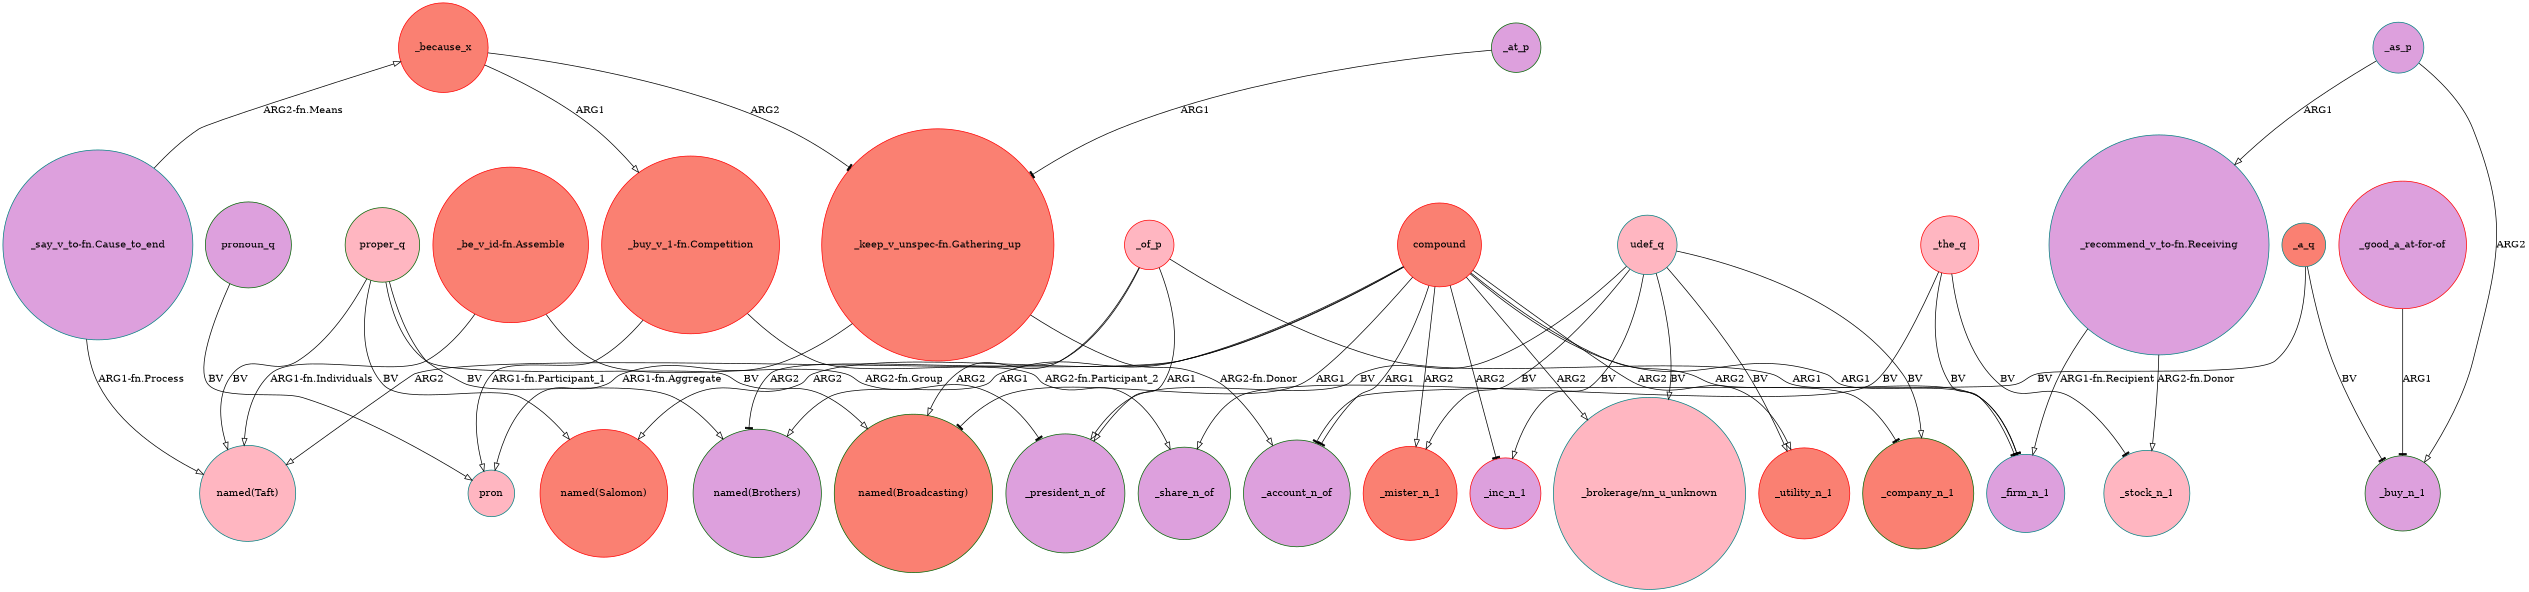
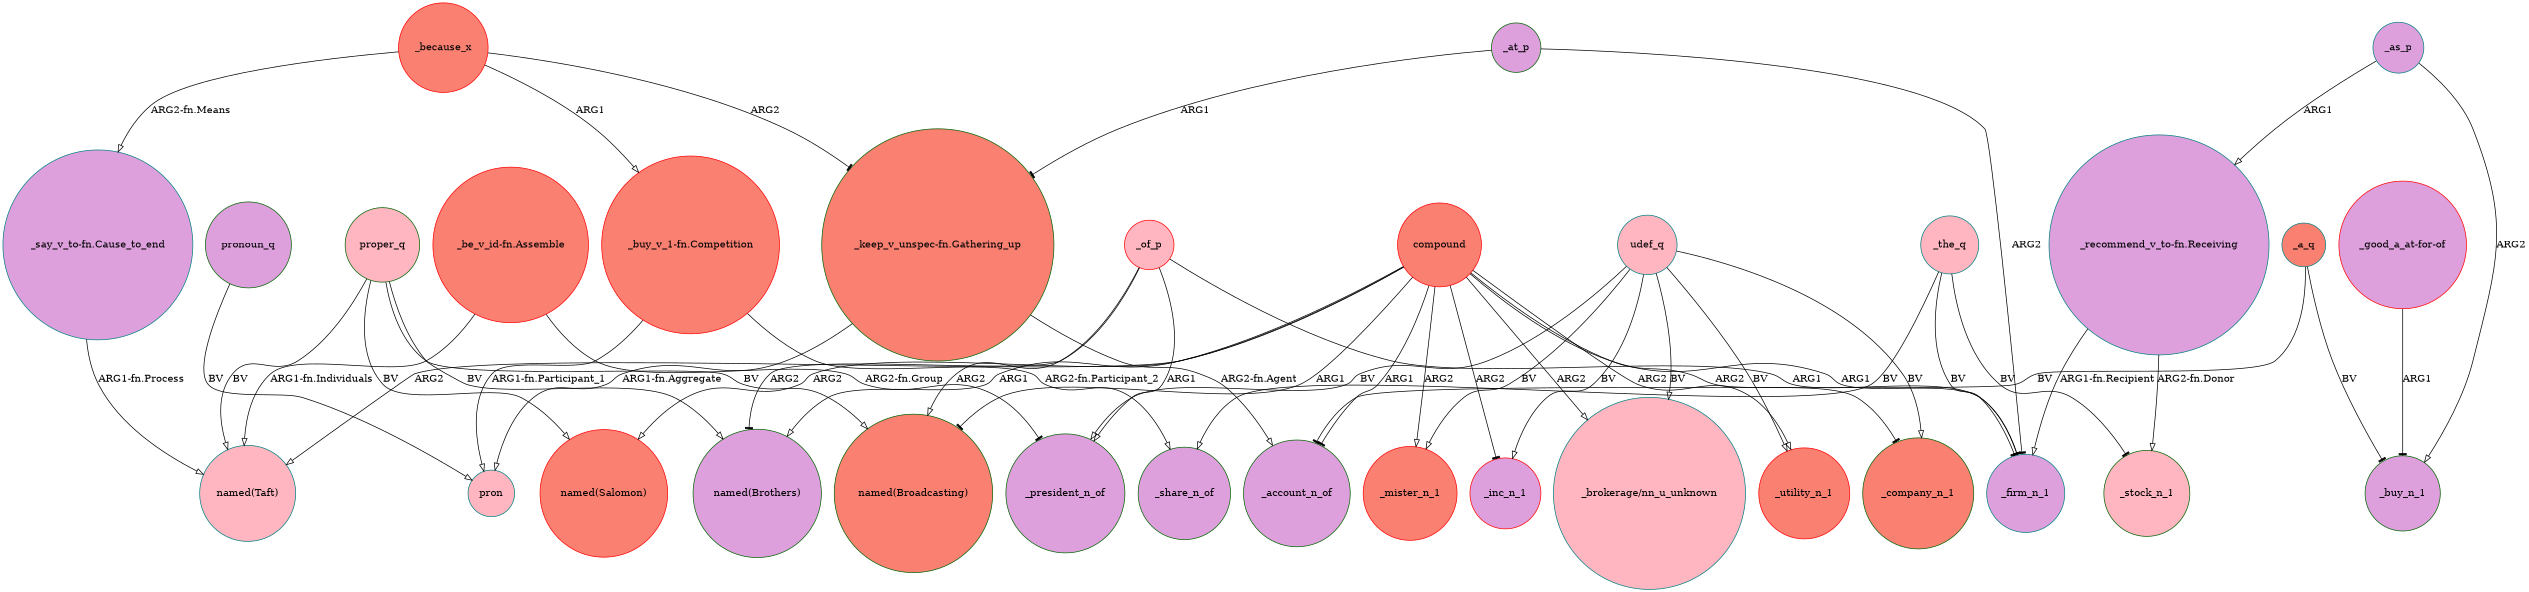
none -> (1927, 98)
(268, 105) -> (247, 72)
(938, 245) -> (938, 245)
(1950, 245) -> (1950, 245)
(1259, 379) -> (1259, 379)
(2147, 493) -> (2147, 493)
